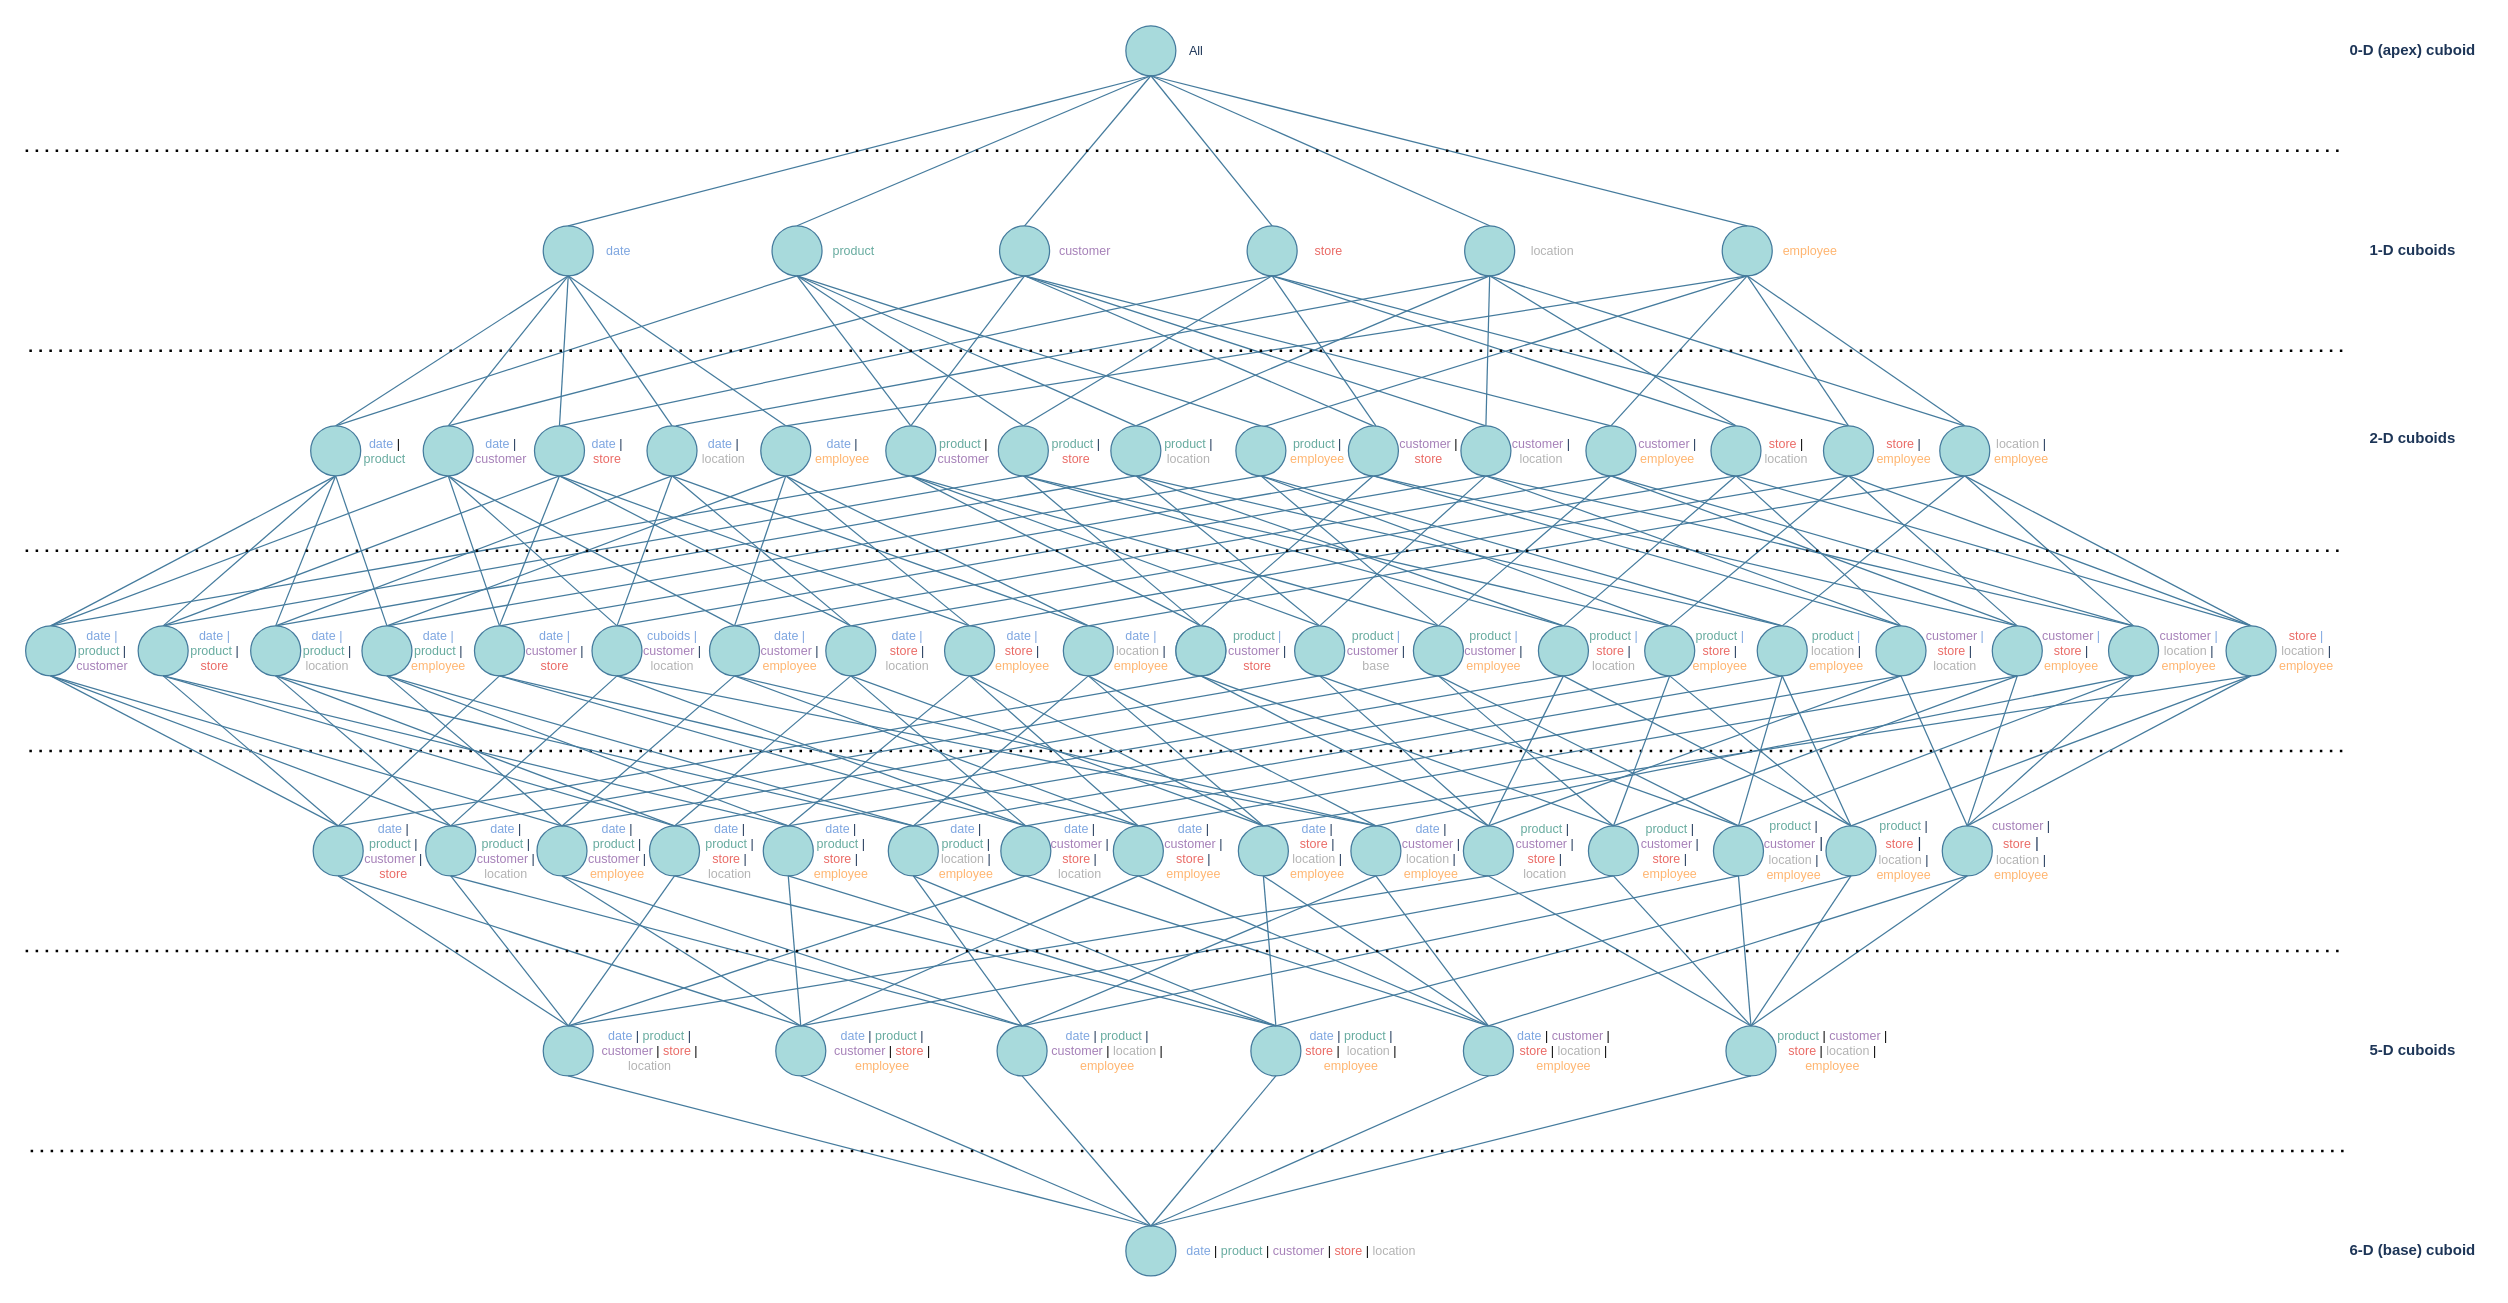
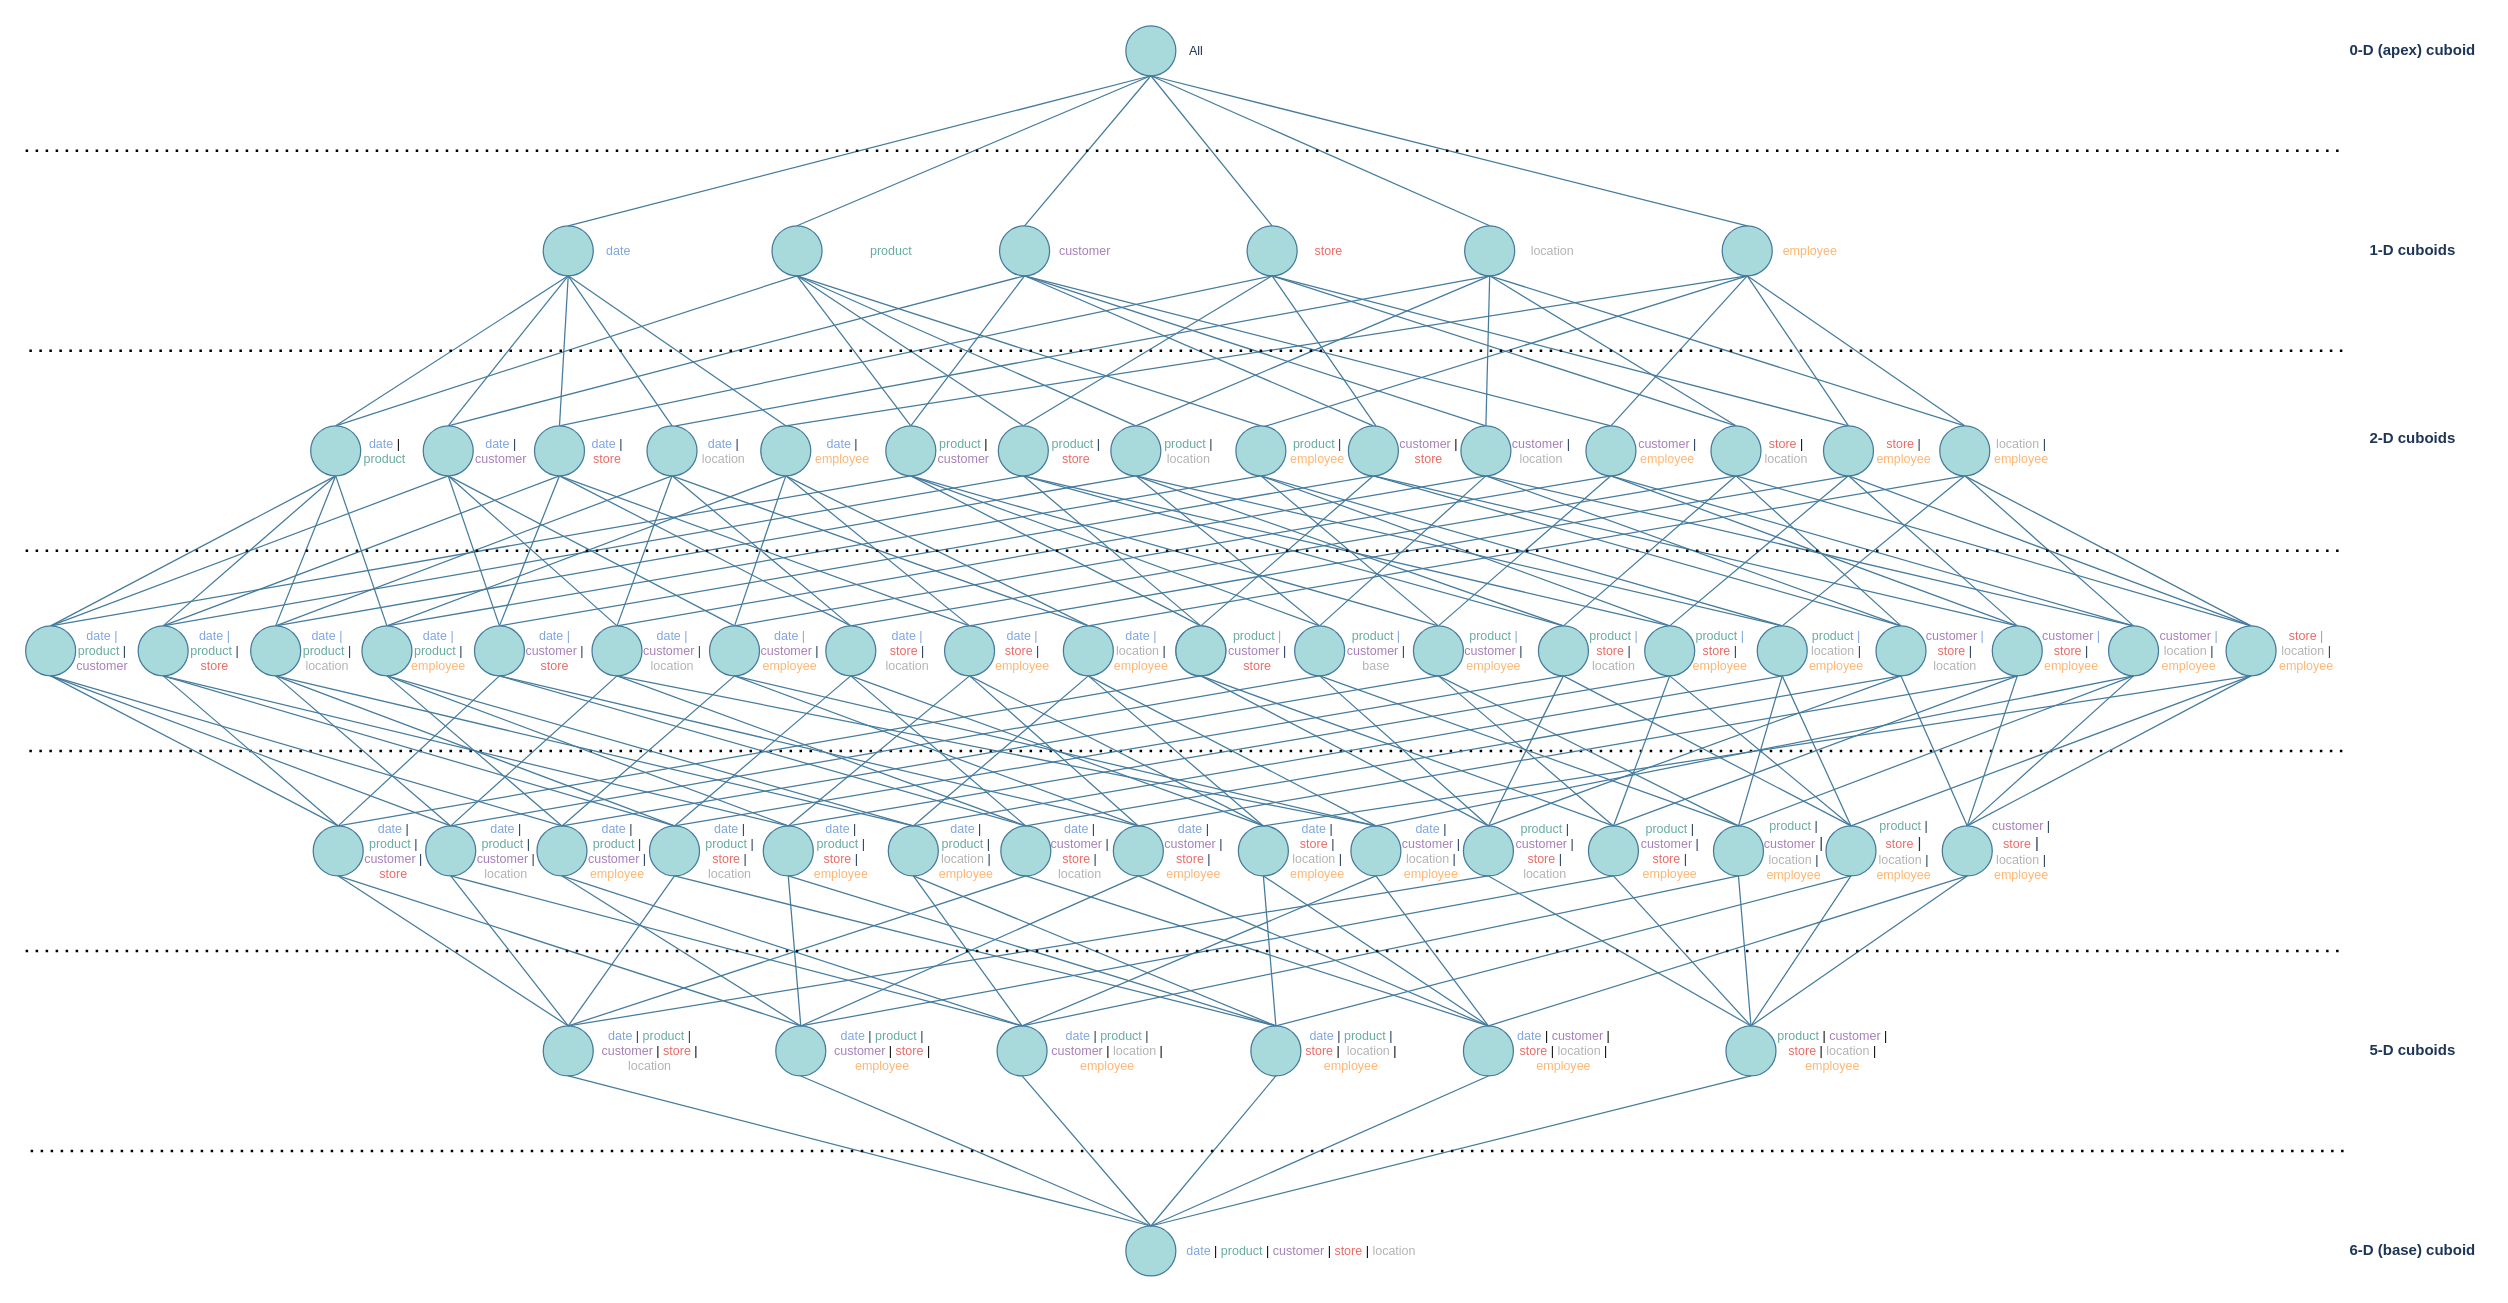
(853, 251) -> (891, 251)
(673, 651) -> (673, 651)
